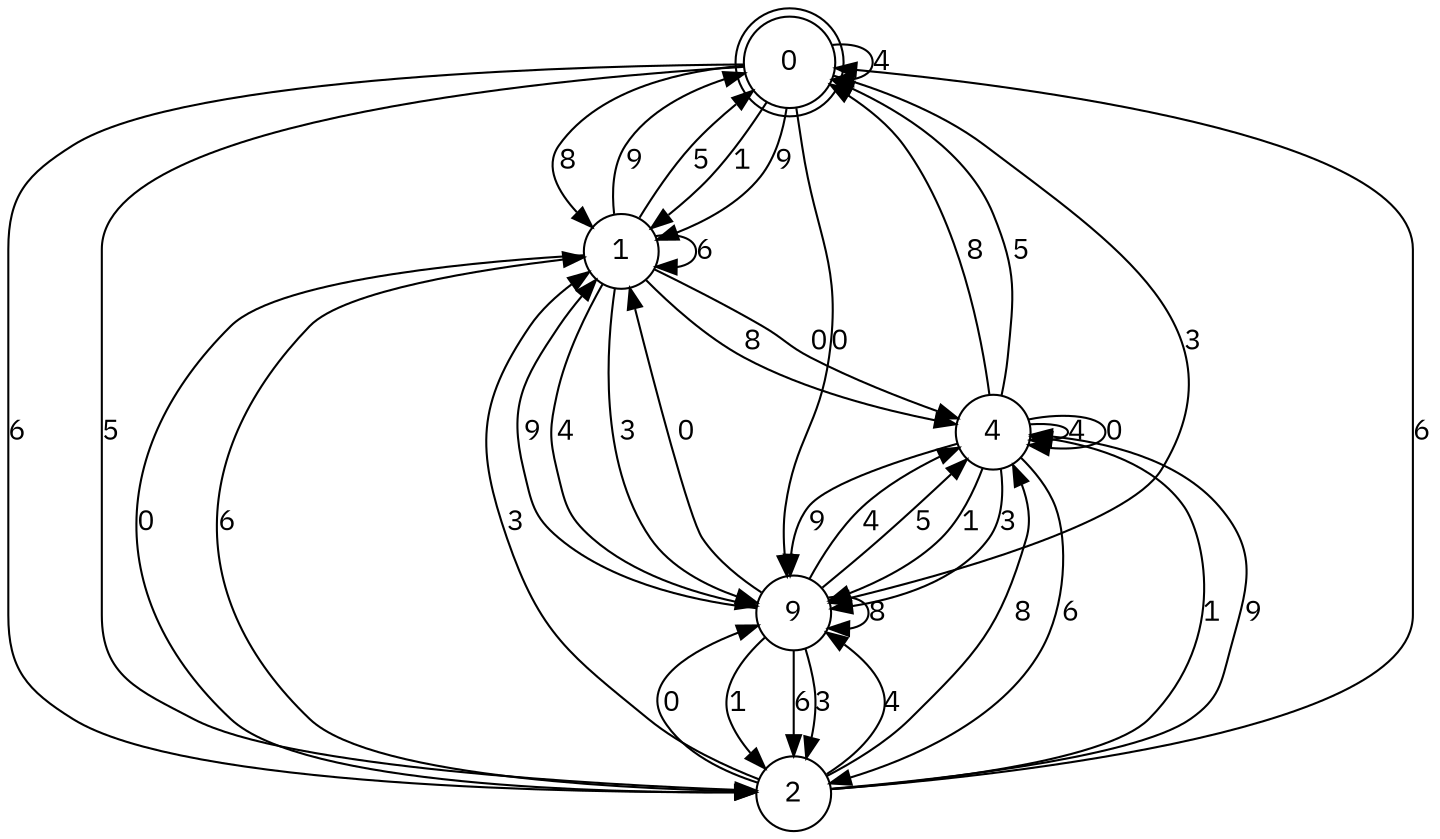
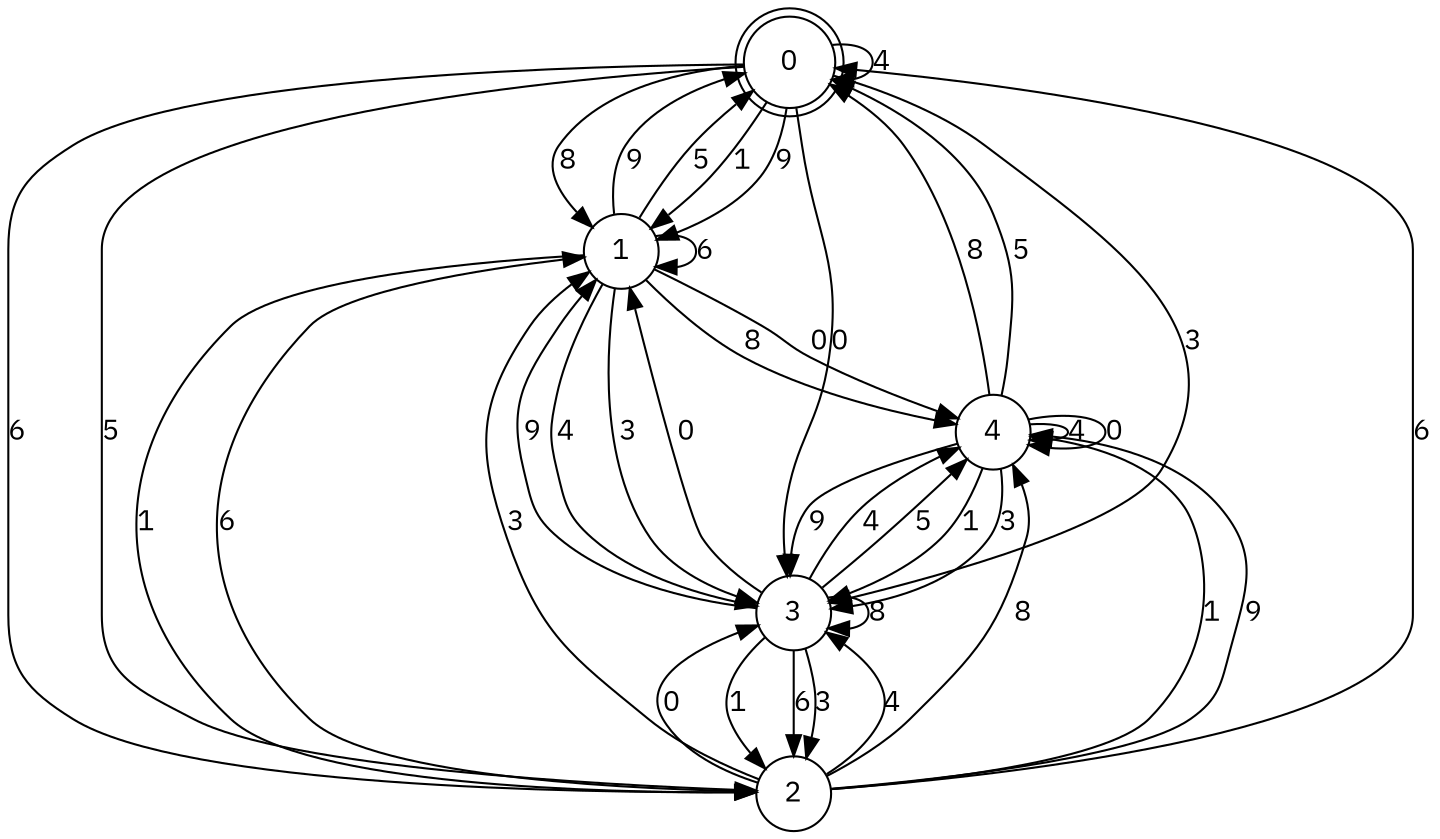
(146, 523) -> (146, 523)
(794, 613) -> (794, 613)
(1034, 661) -> none
